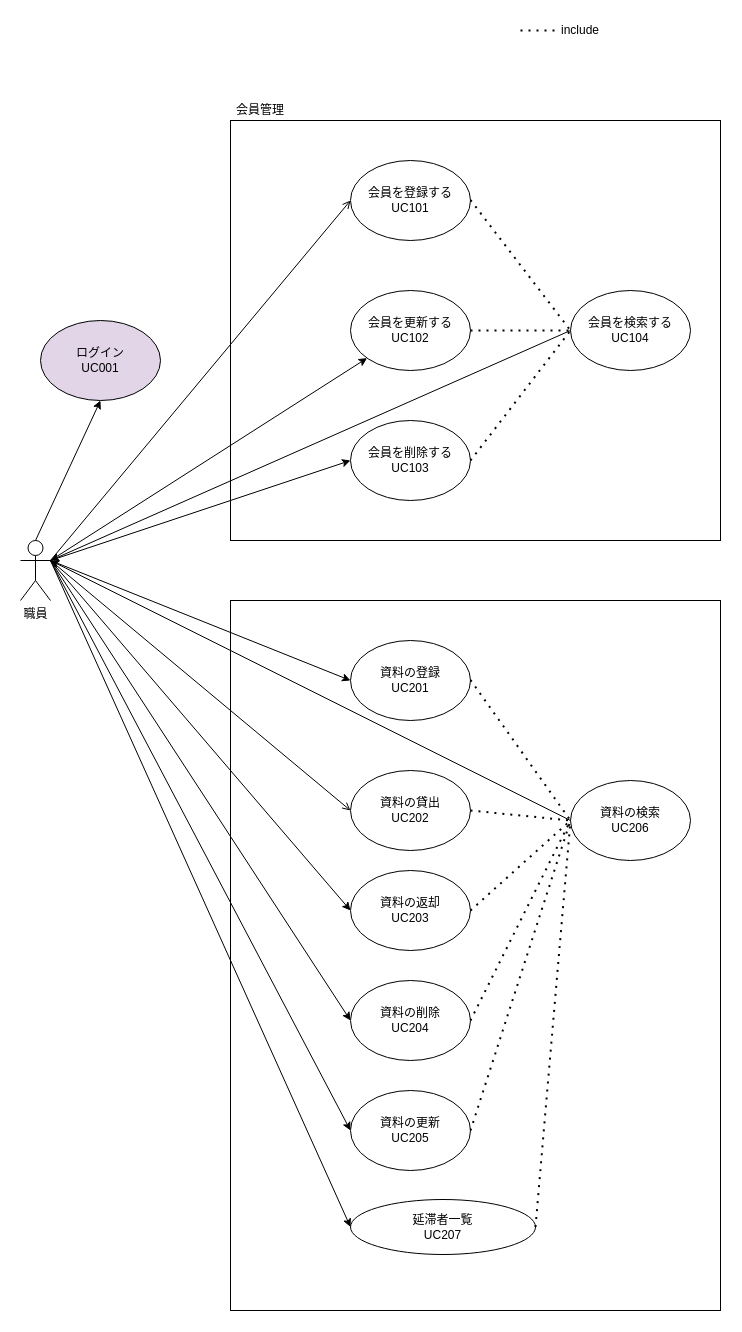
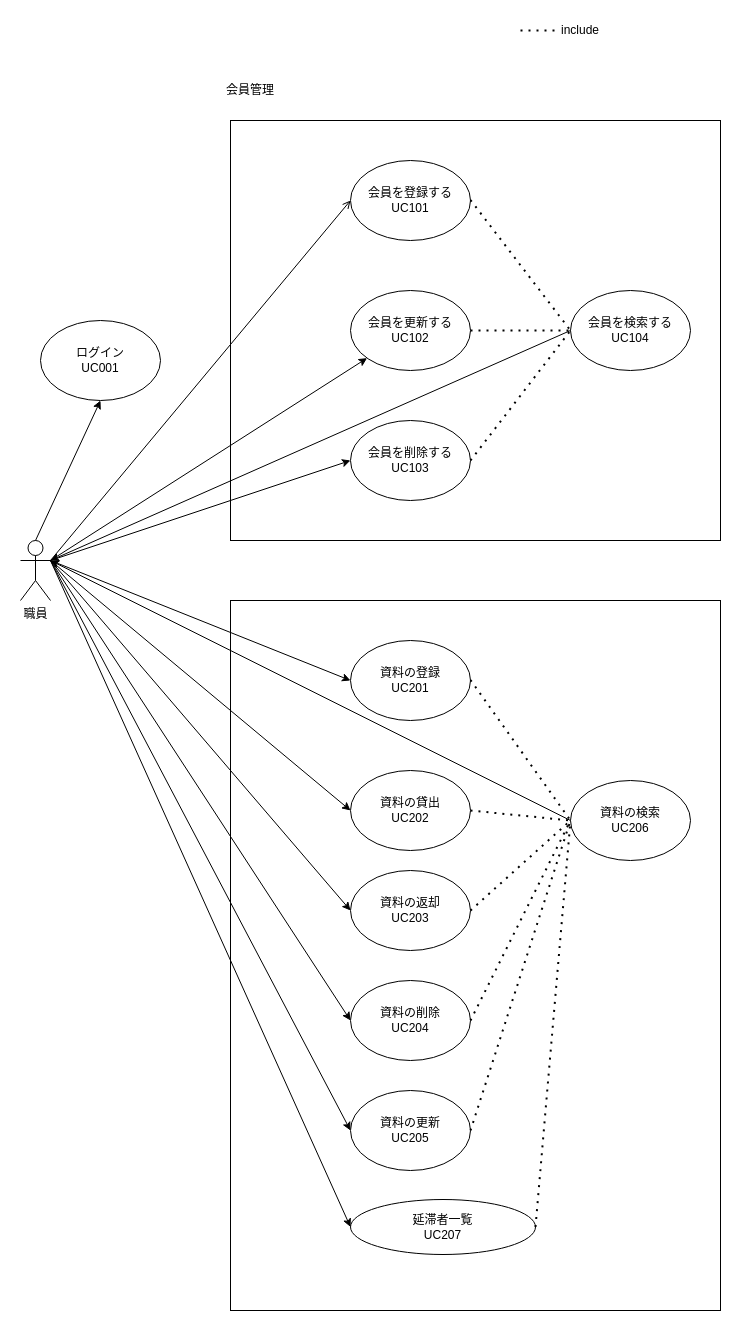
(261, 111) -> (251, 91)
(101, 361) -> (101, 361)
(346, 807) -> (344, 805)
